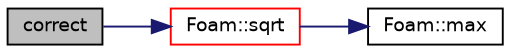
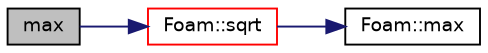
(55, 27) -> (44, 27)
